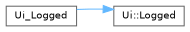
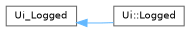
(90, 9) -> (100, 23)
